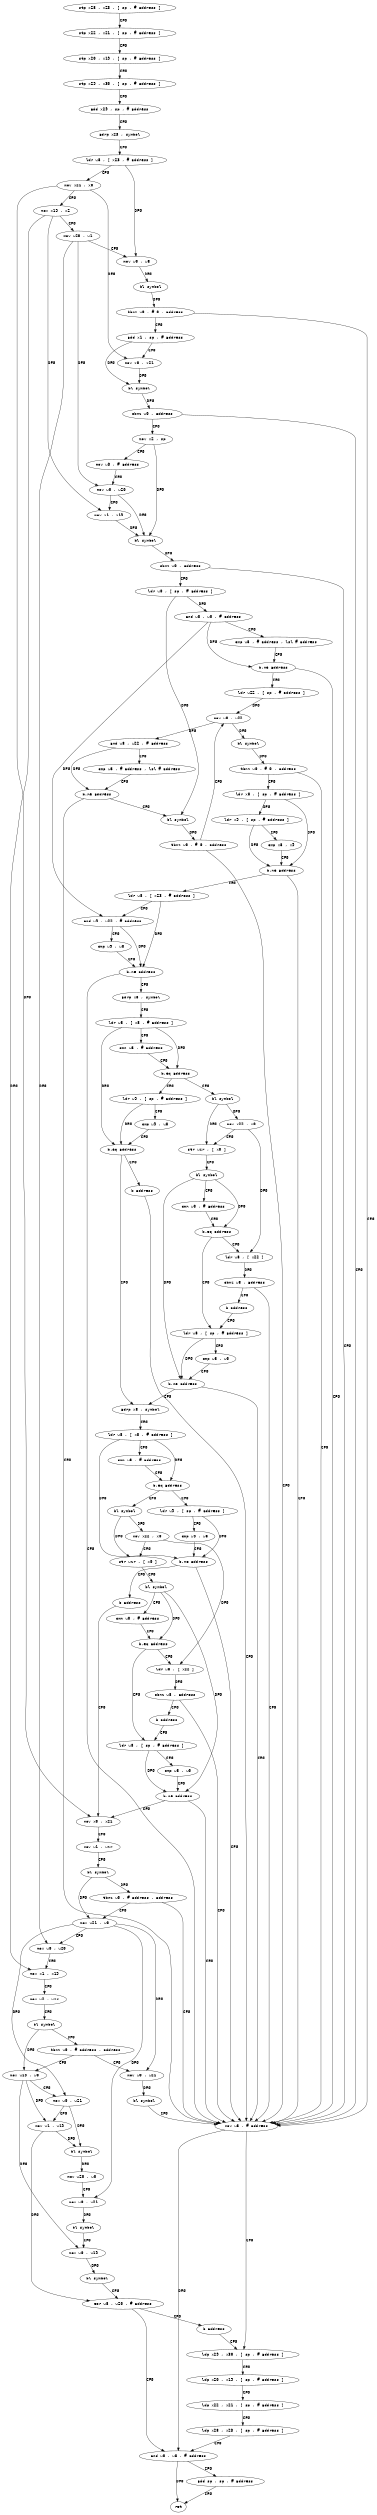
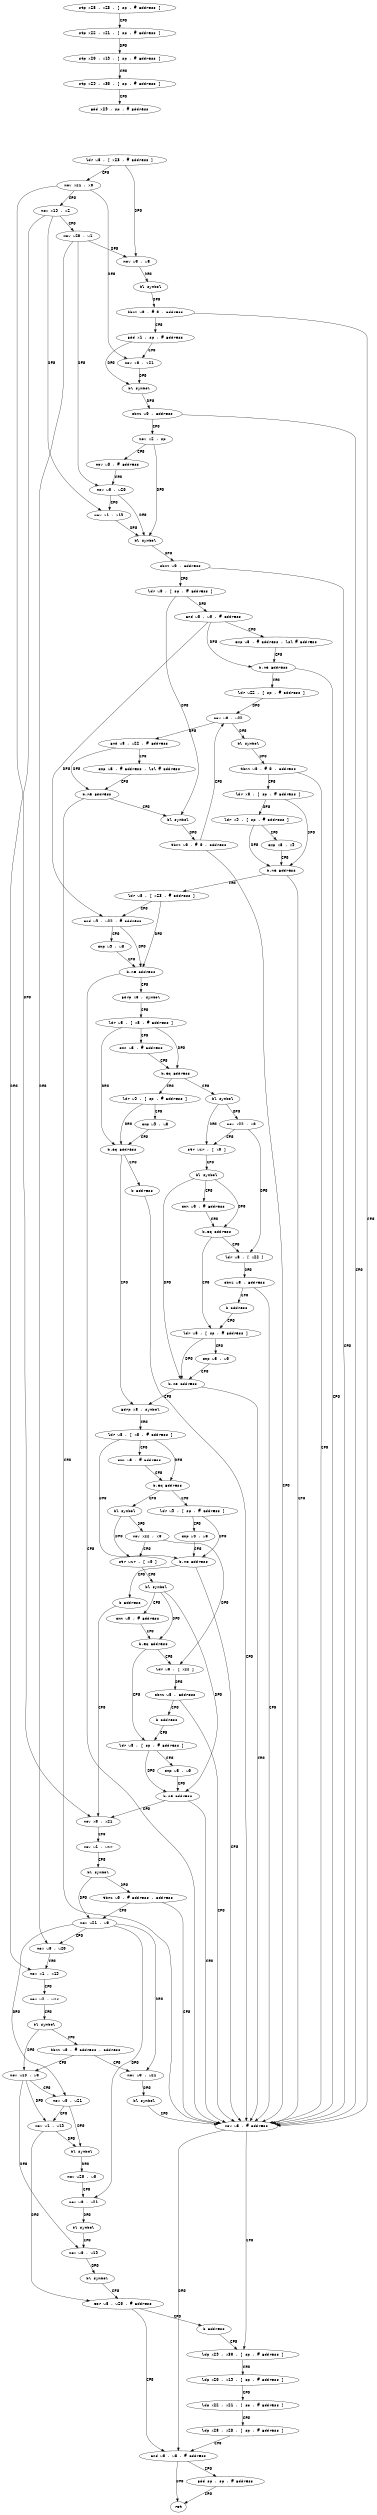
(123, 46) -> (123, 46)
(120, 135) -> none
(115, 249) -> (115, 249)
